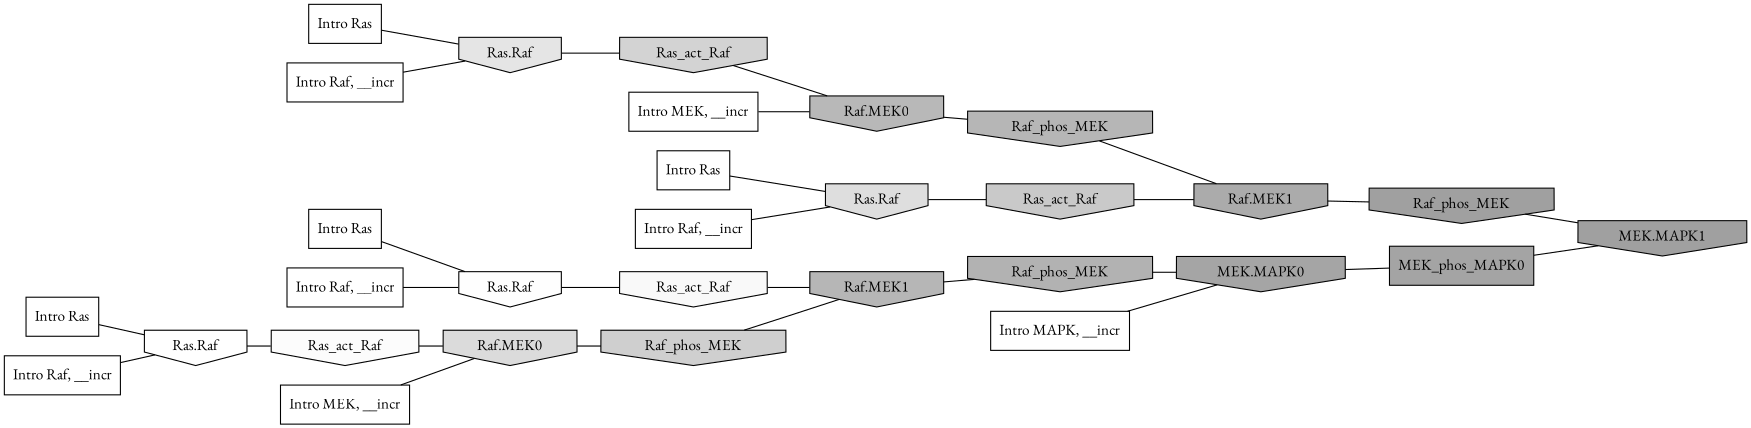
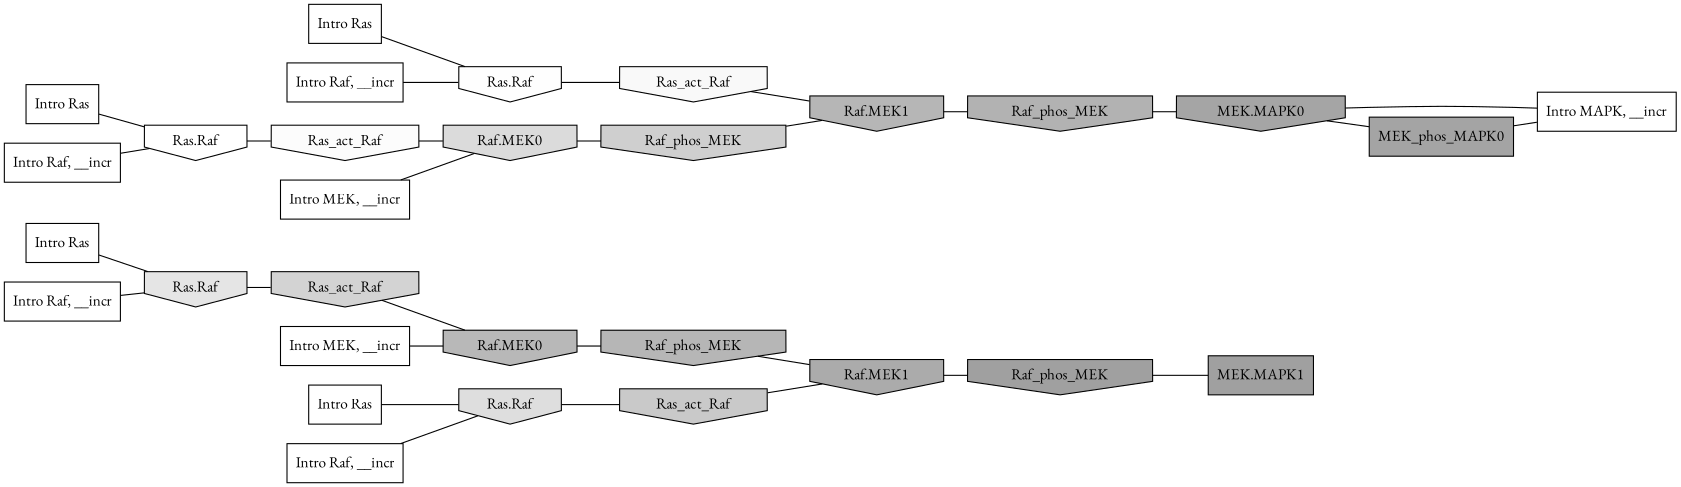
(1662, 236) -> (1261, 375)
(1566, 251) -> (1525, 124)
